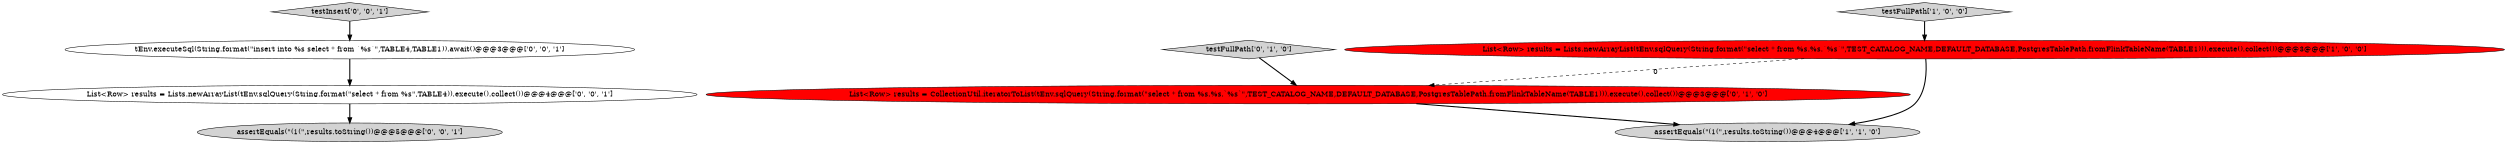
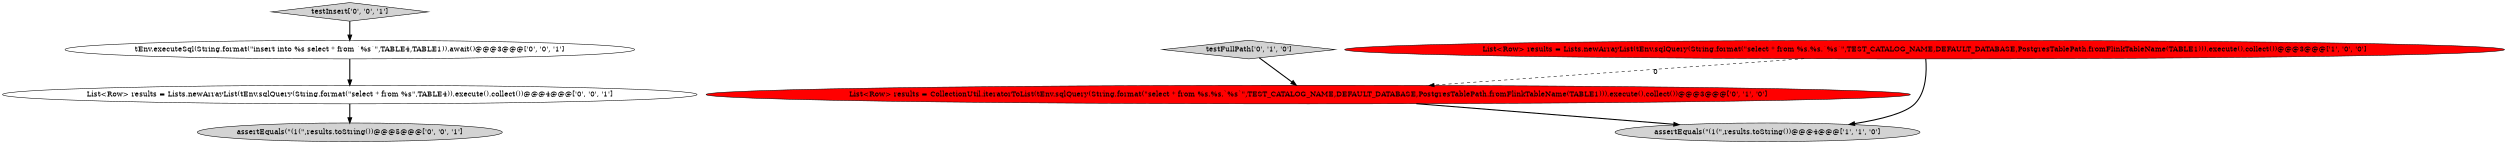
(1925, 12) -> none
